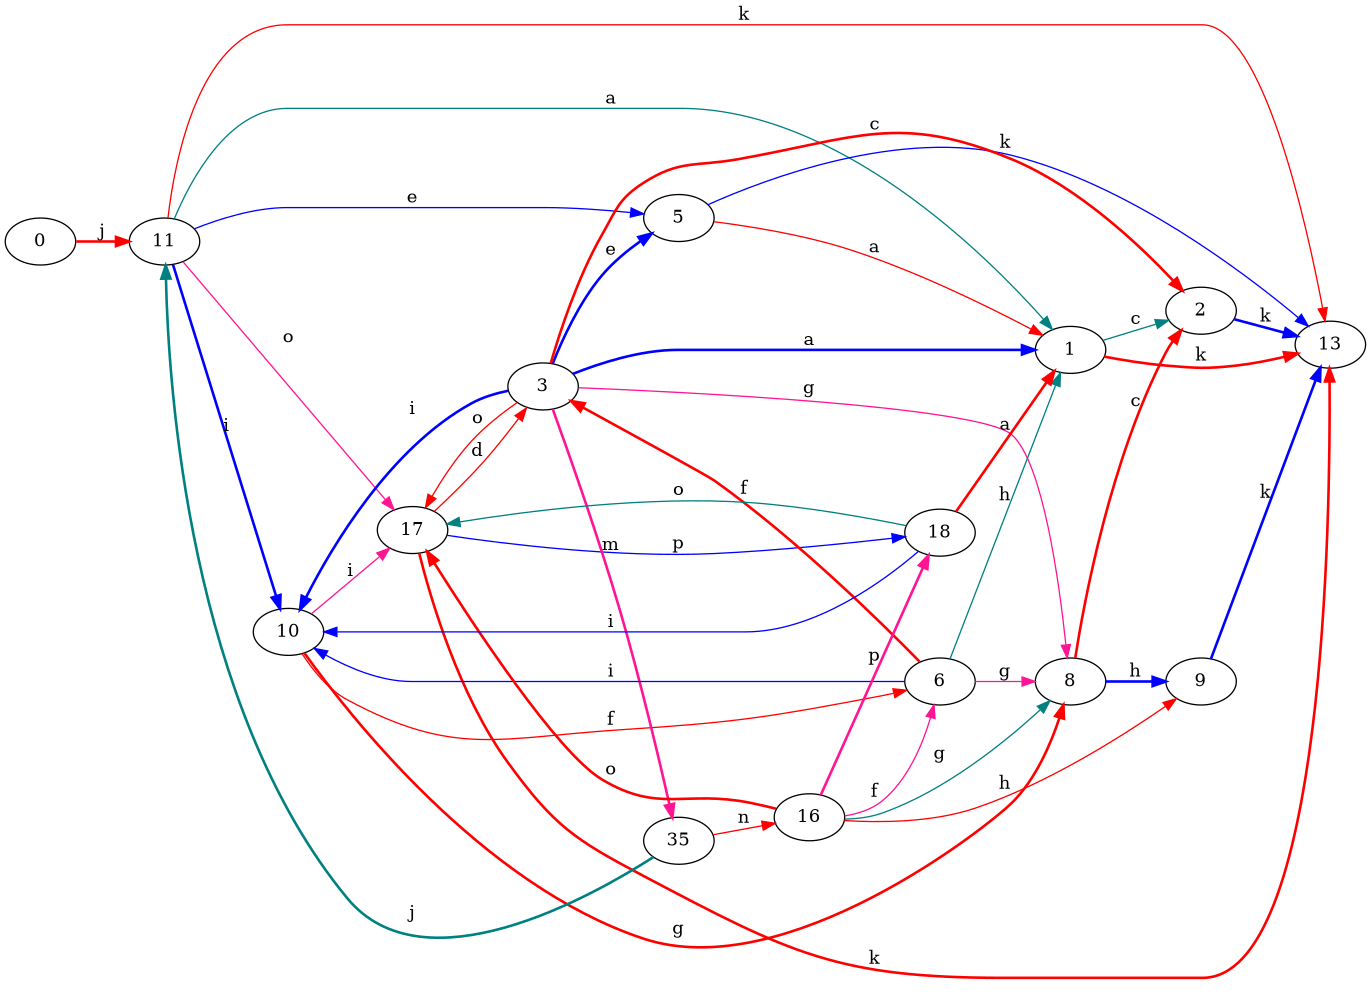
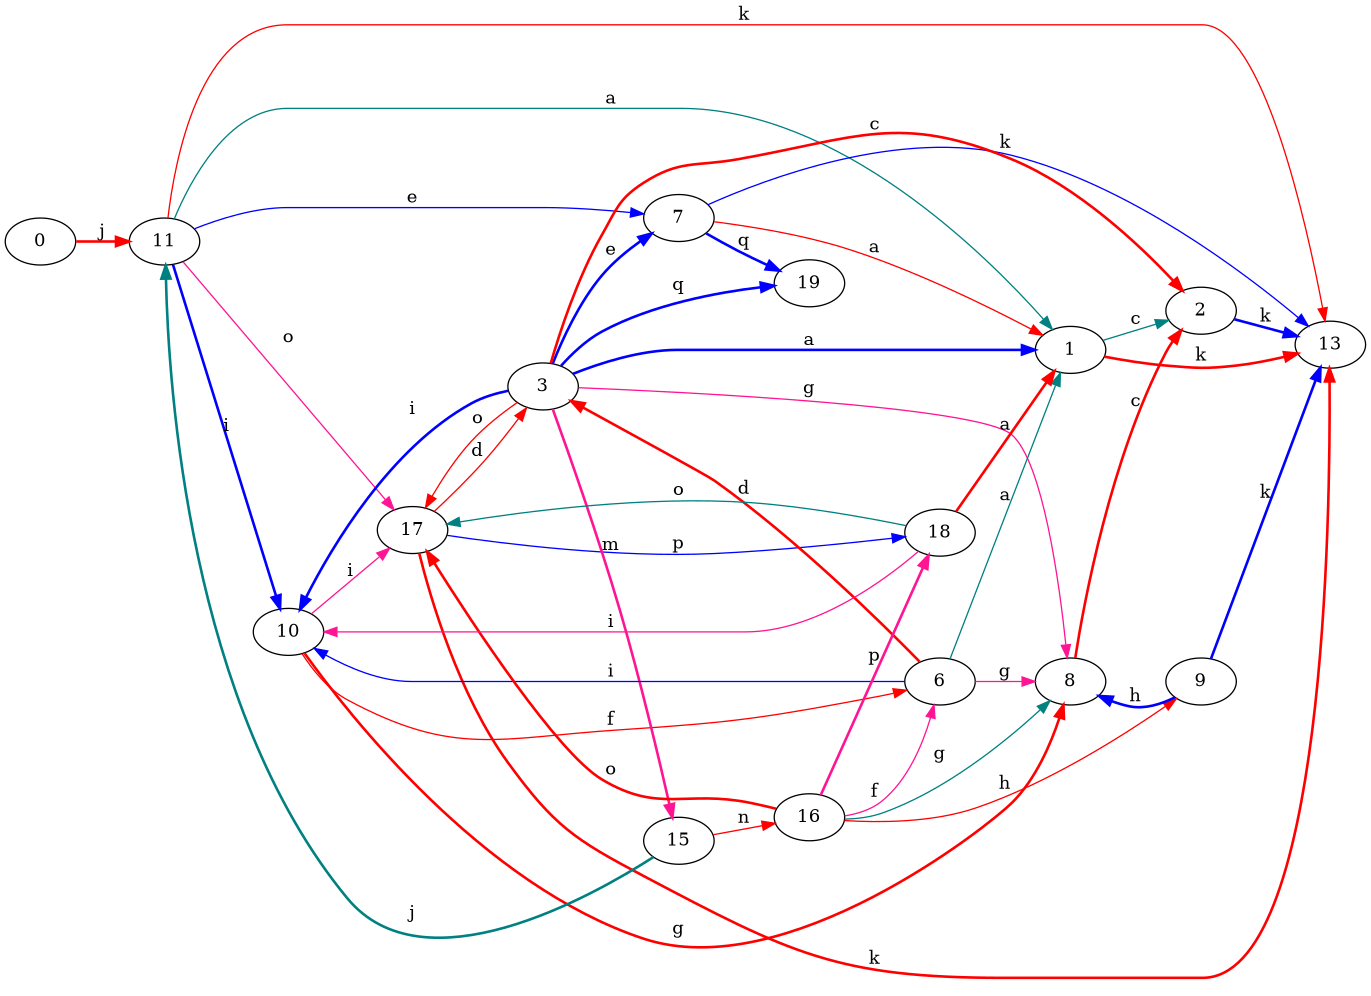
(679, 218) -> (679, 218)
none -> (809, 283)
(744, 489) -> (744, 489)
(1005, 495) -> (1005, 495)
(639, 632) -> (639, 632)
(1129, 682) -> (1144, 707)
(679, 841) -> (679, 841)
